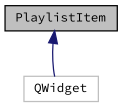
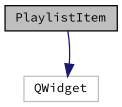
(53, 60) -> (70, 47)
